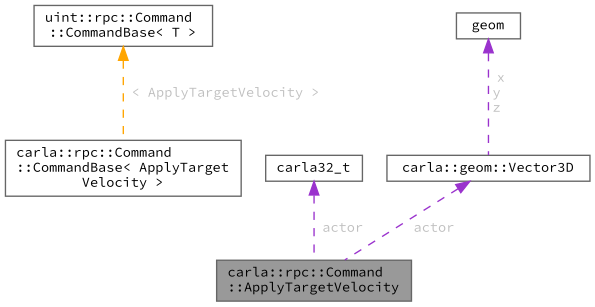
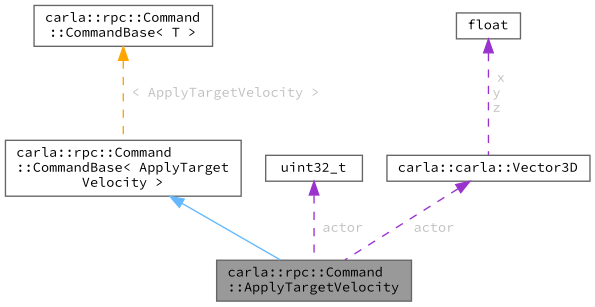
(123, 26) -> (123, 26)
(488, 26) -> (488, 26)
(314, 168) -> (314, 168)
(488, 168) -> (488, 168)
none -> (231, 232)
